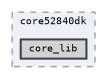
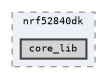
(54, 22) -> (54, 22)
